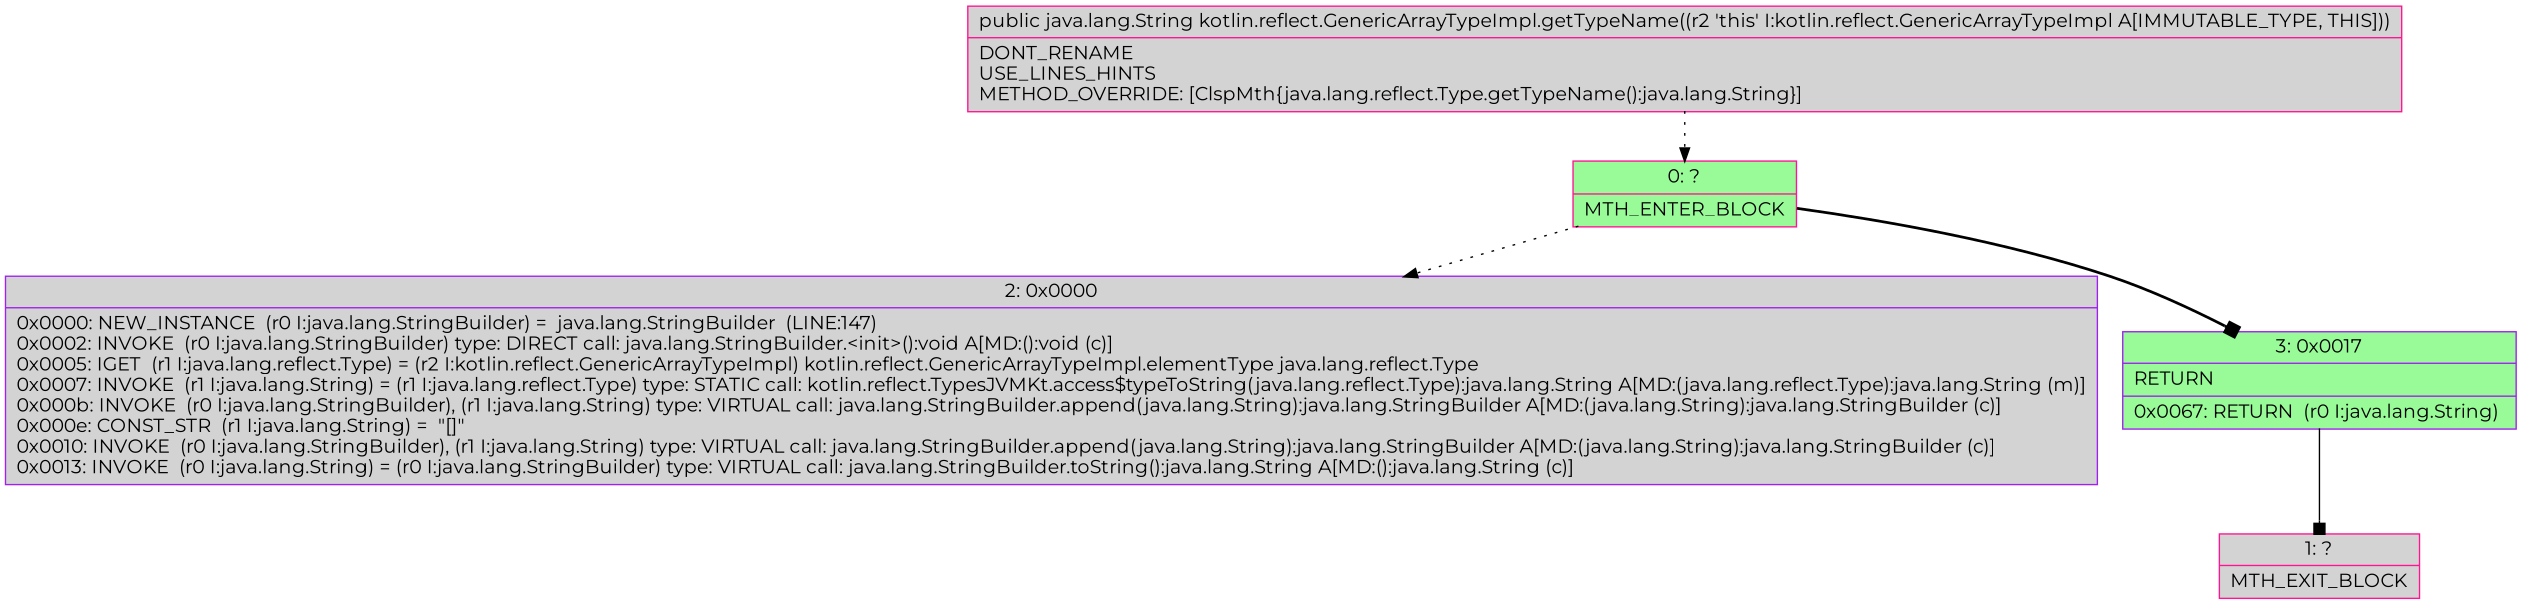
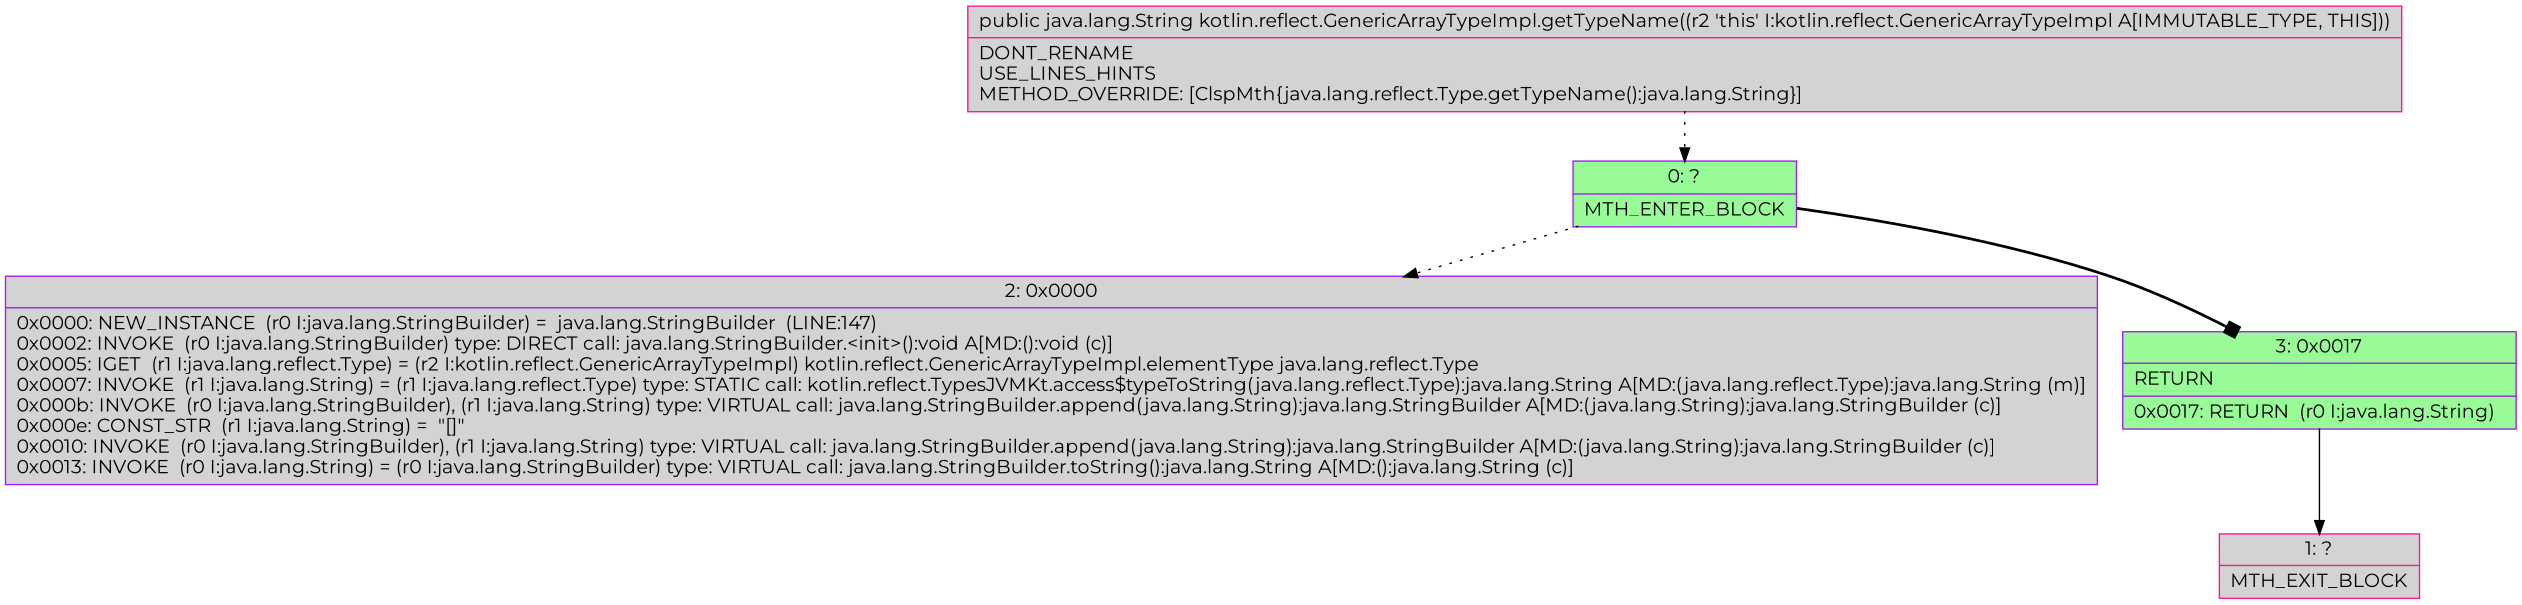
(1685, 194) -> (1685, 194)
(2319, 412) -> (2317, 412)
(2319, 474) -> (2319, 474)
